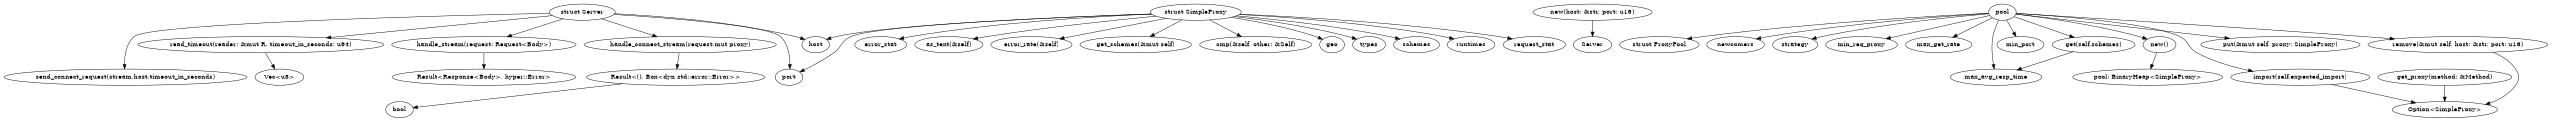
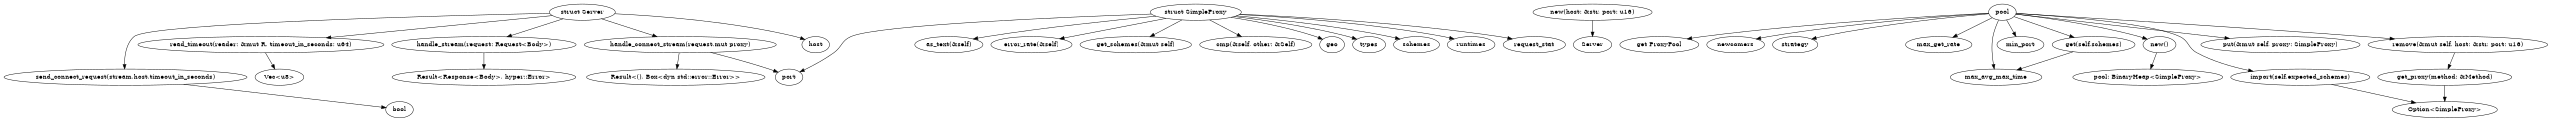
(991, 21) -> none
(713, 23) -> (742, 61)
(881, 45) -> none
(1659, 45) -> (1659, 45)
(1862, 45) -> none
(1996, 77) -> (1996, 77)
(2300, 77) -> (2300, 77)
(2519, 79) -> (2452, 59)
(520, 95) -> (283, 96)
